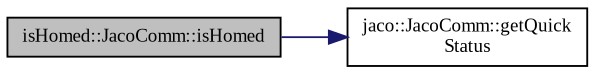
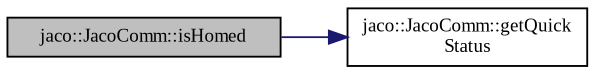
(144, 37) -> (144, 37)
